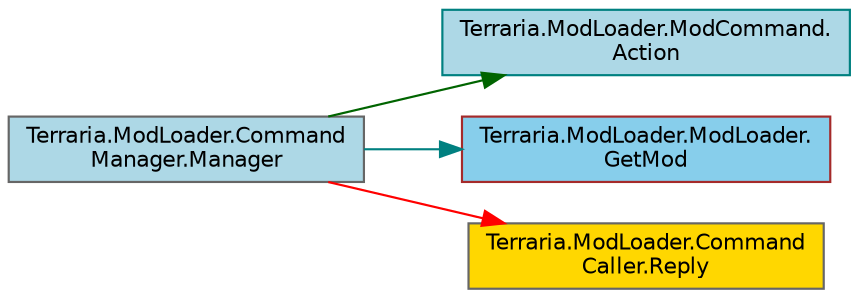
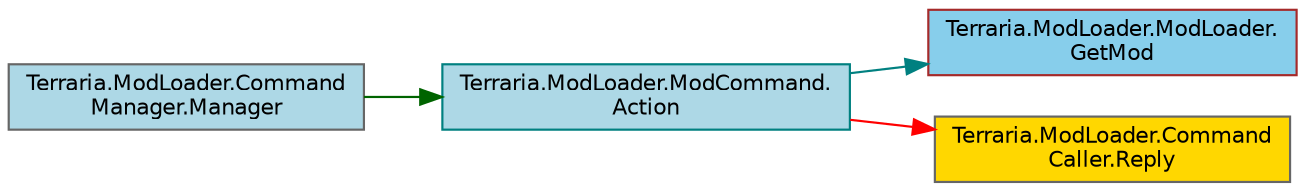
(402, 149) -> (878, 70)
(406, 200) -> (881, 123)
